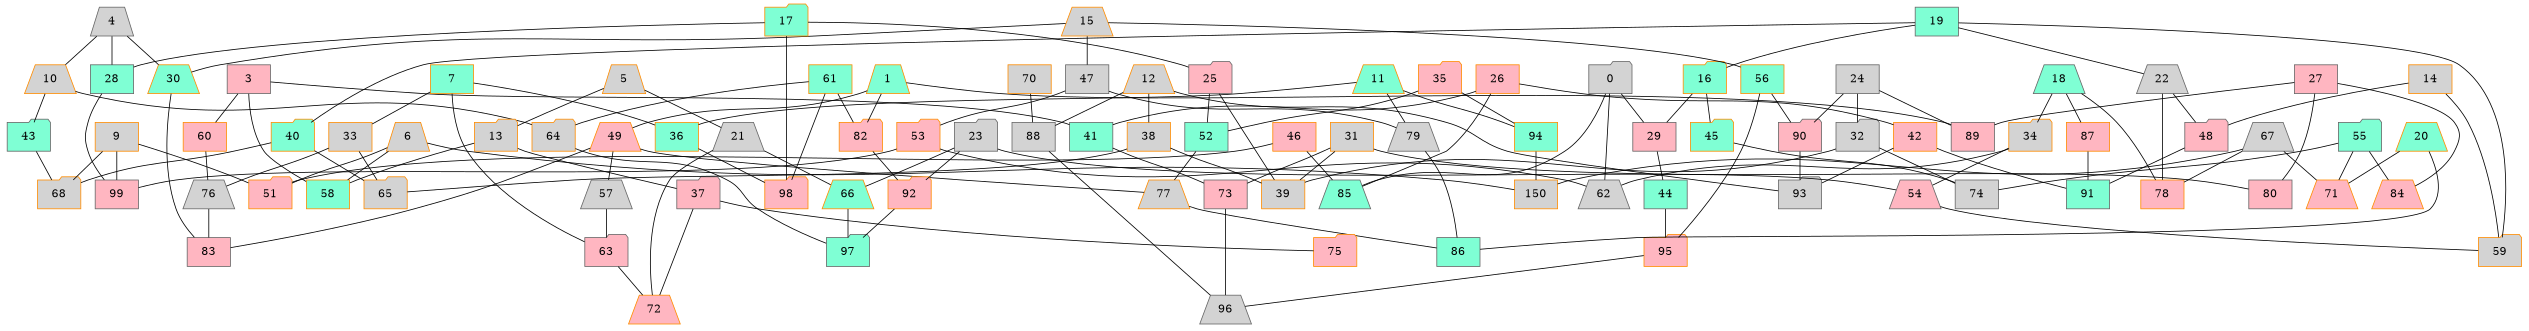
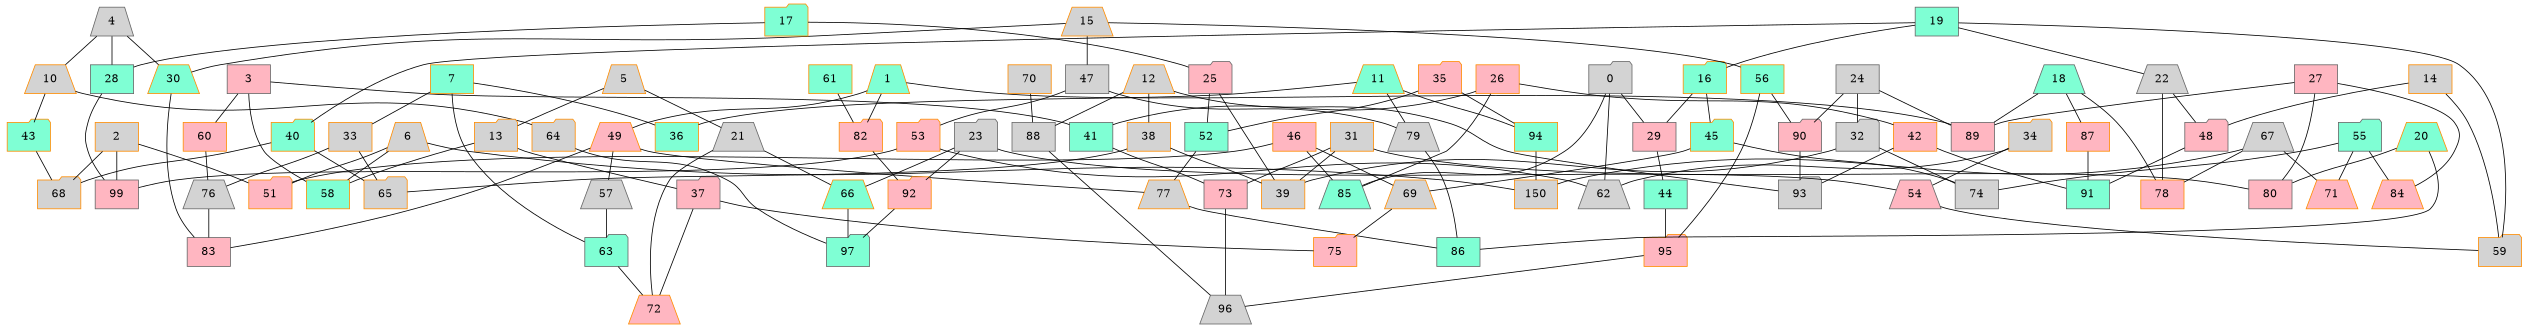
(714, 93) -> none
(2045, 108) -> (2016, 108)
(29, 137) -> (29, 137)
(117, 137) -> (117, 137)
(2373, 168) -> (2339, 167)
(786, 194) -> none
none -> (1410, 194)
(606, 252) -> (606, 252)
